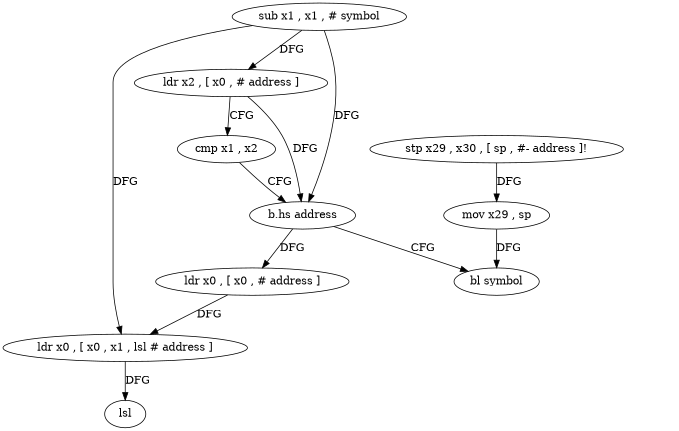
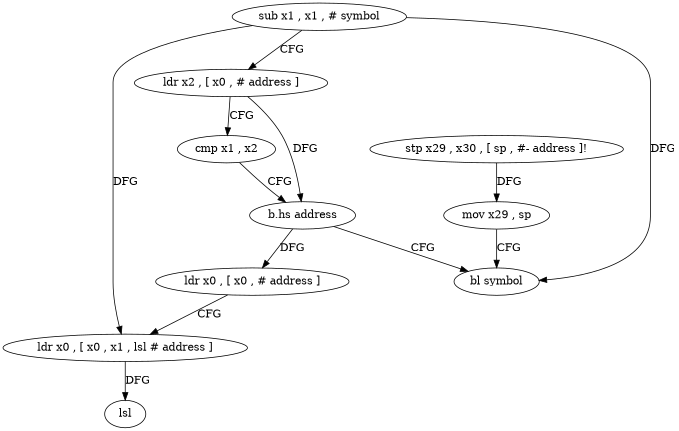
(292, 50) -> (292, 50)
(334, 113) -> (650, 84)
(509, 249) -> (509, 249)
(209, 315) -> (209, 315)
